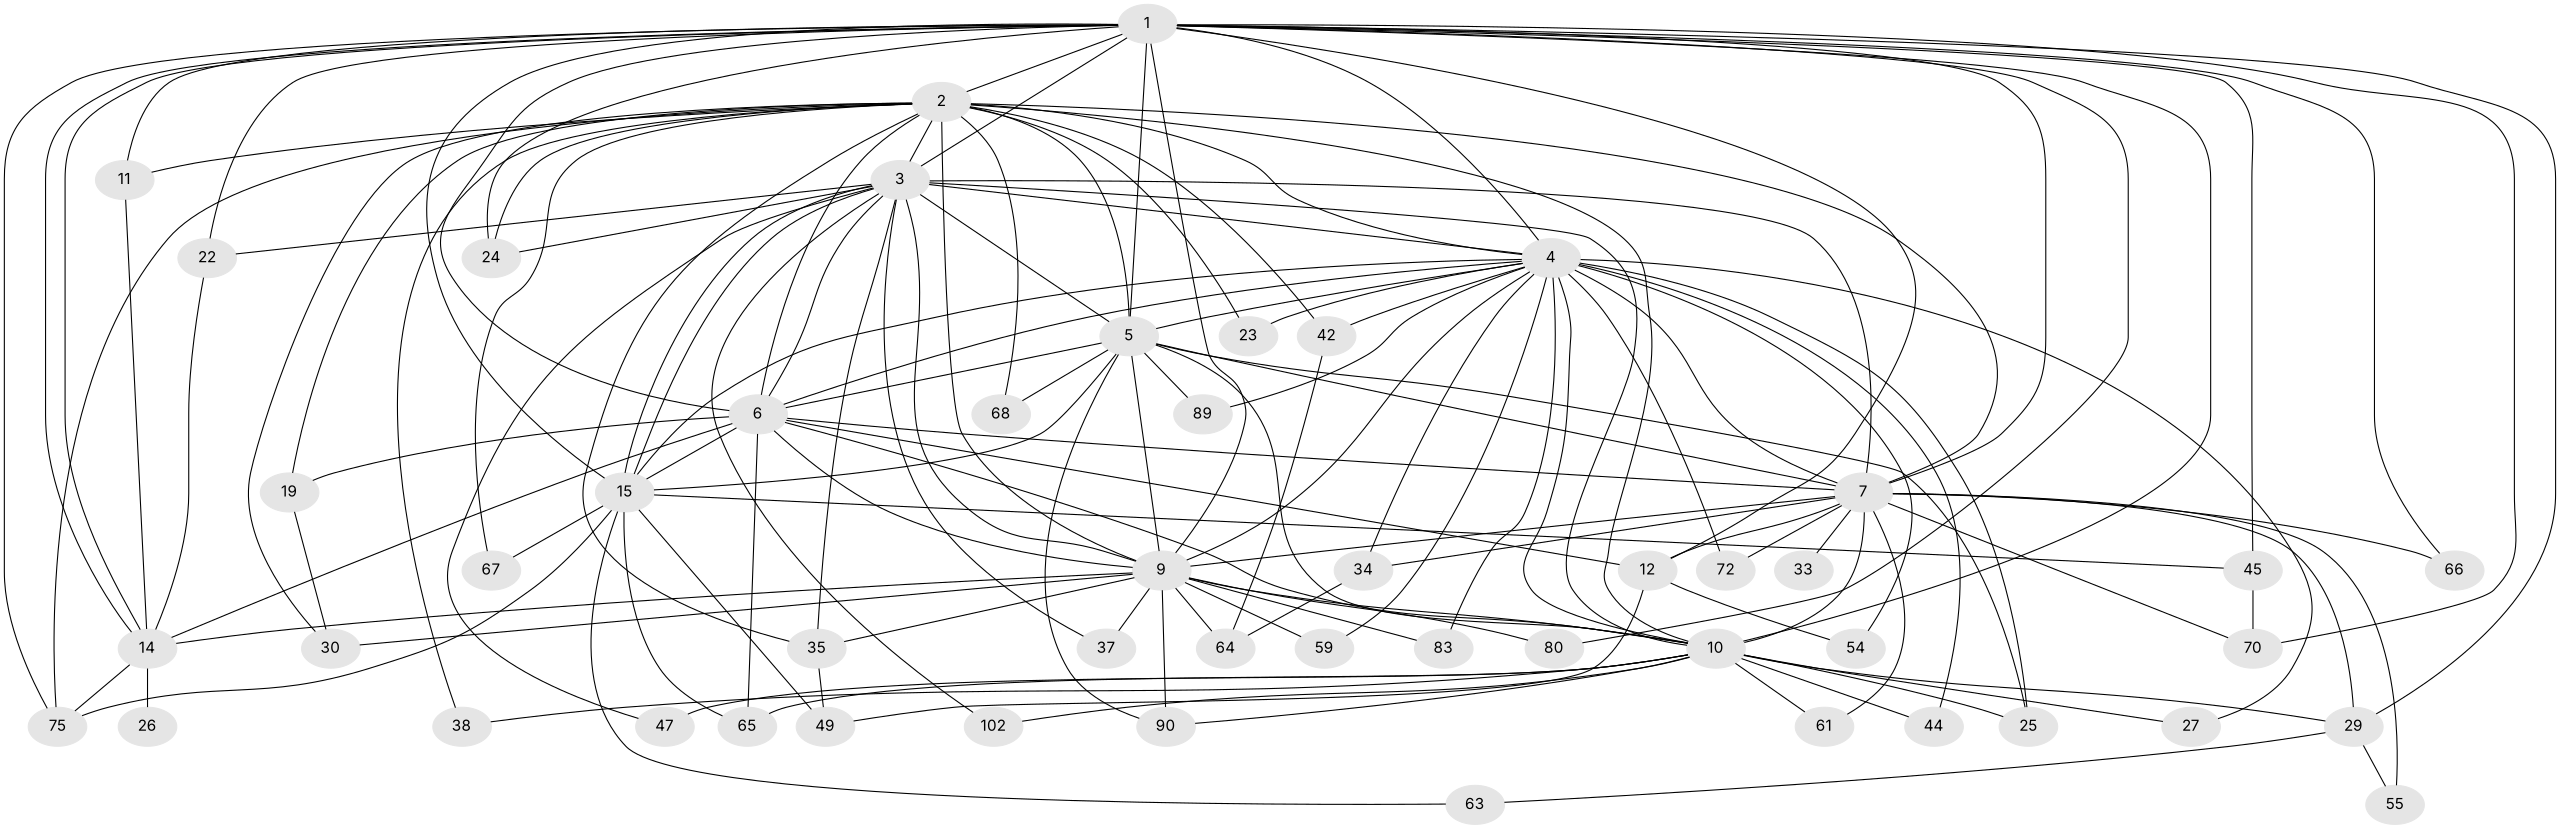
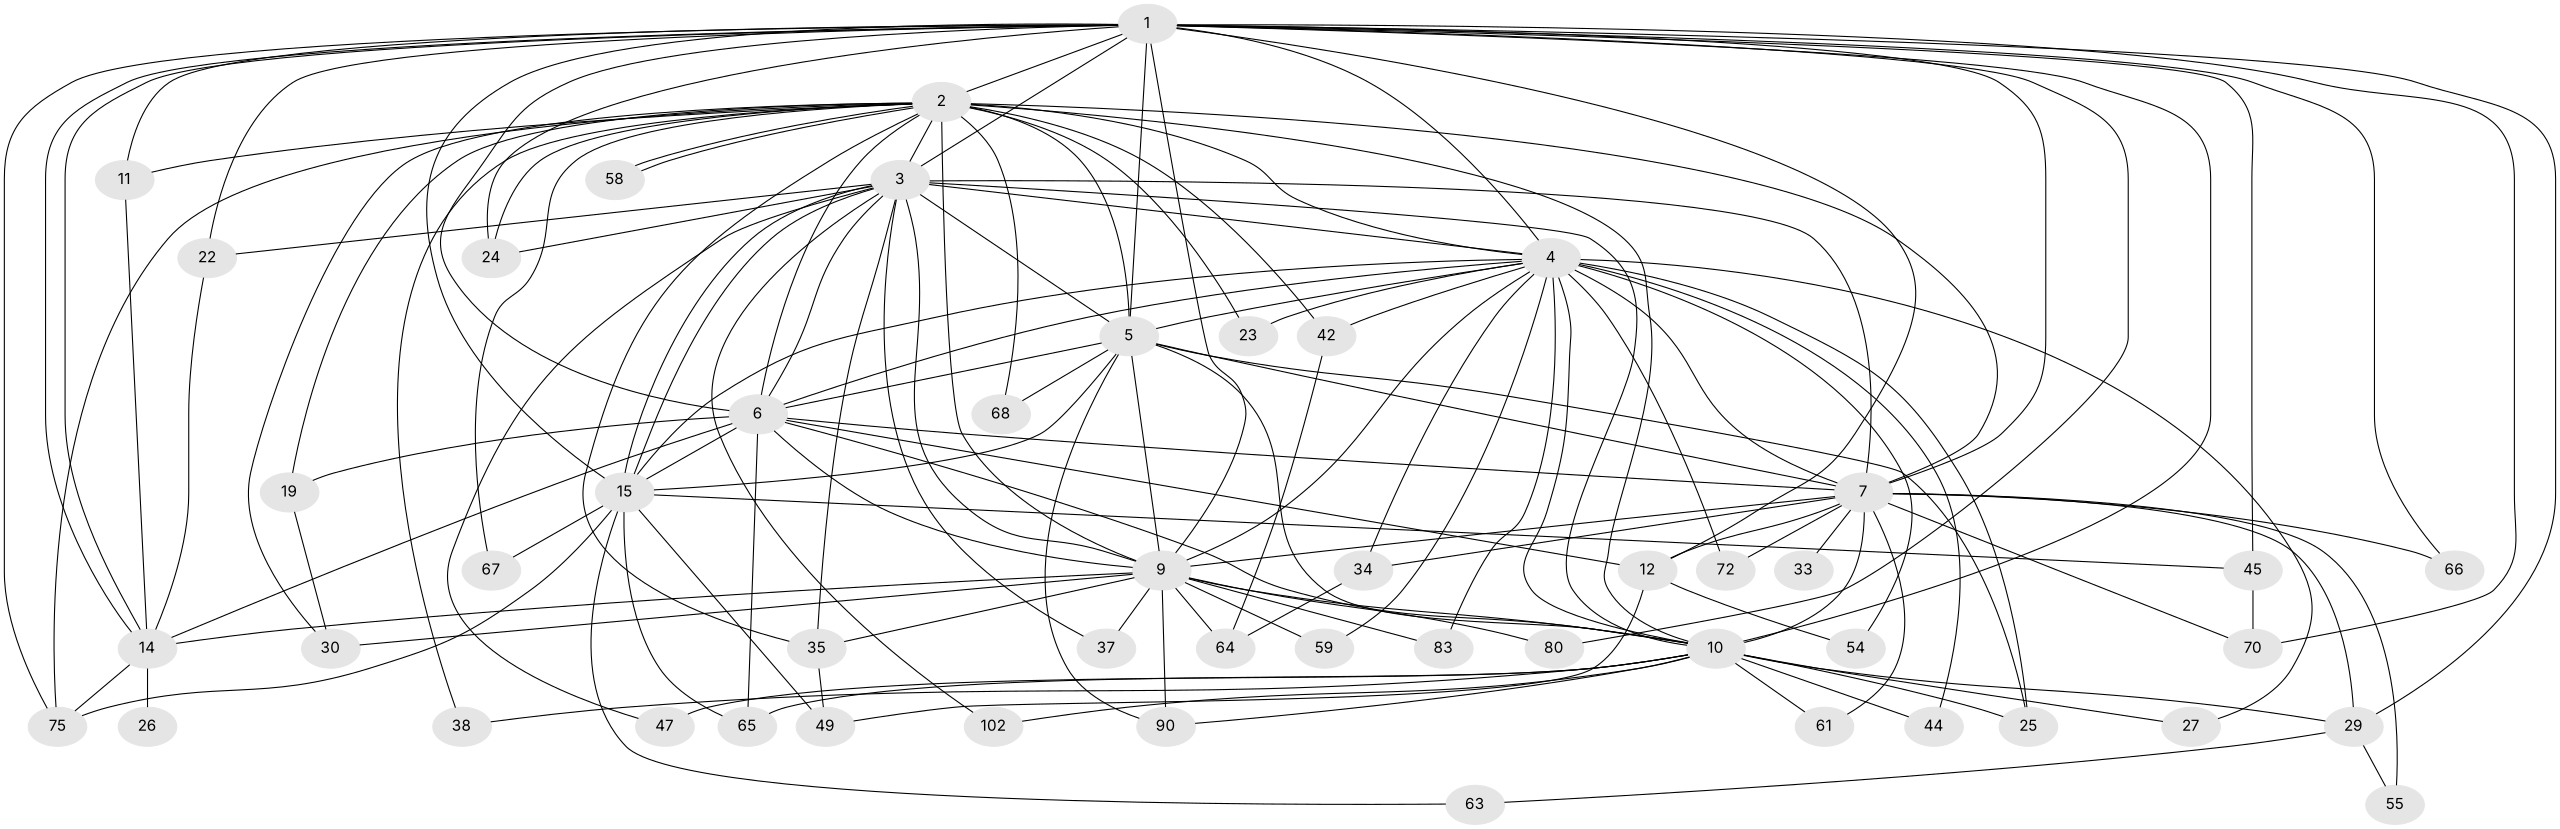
none -> (615, 180)
(1203, 414) -> none
